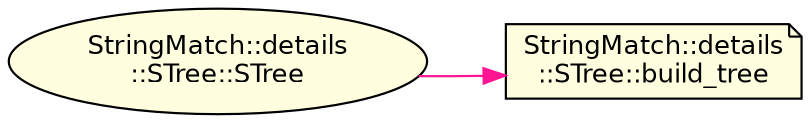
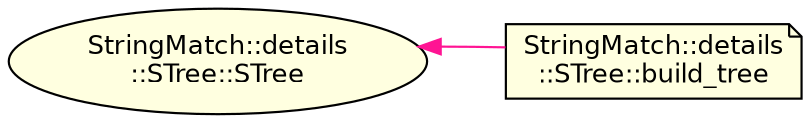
(451, 76) -> (473, 47)
